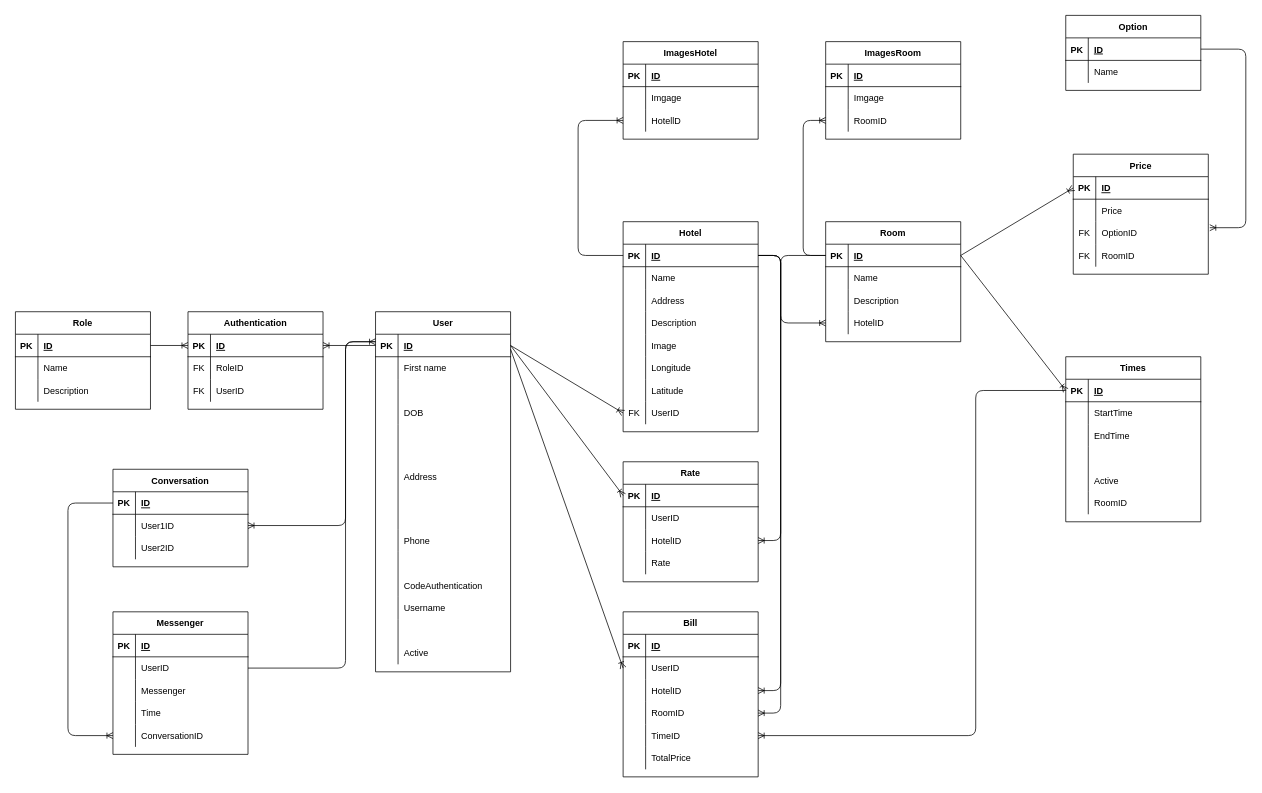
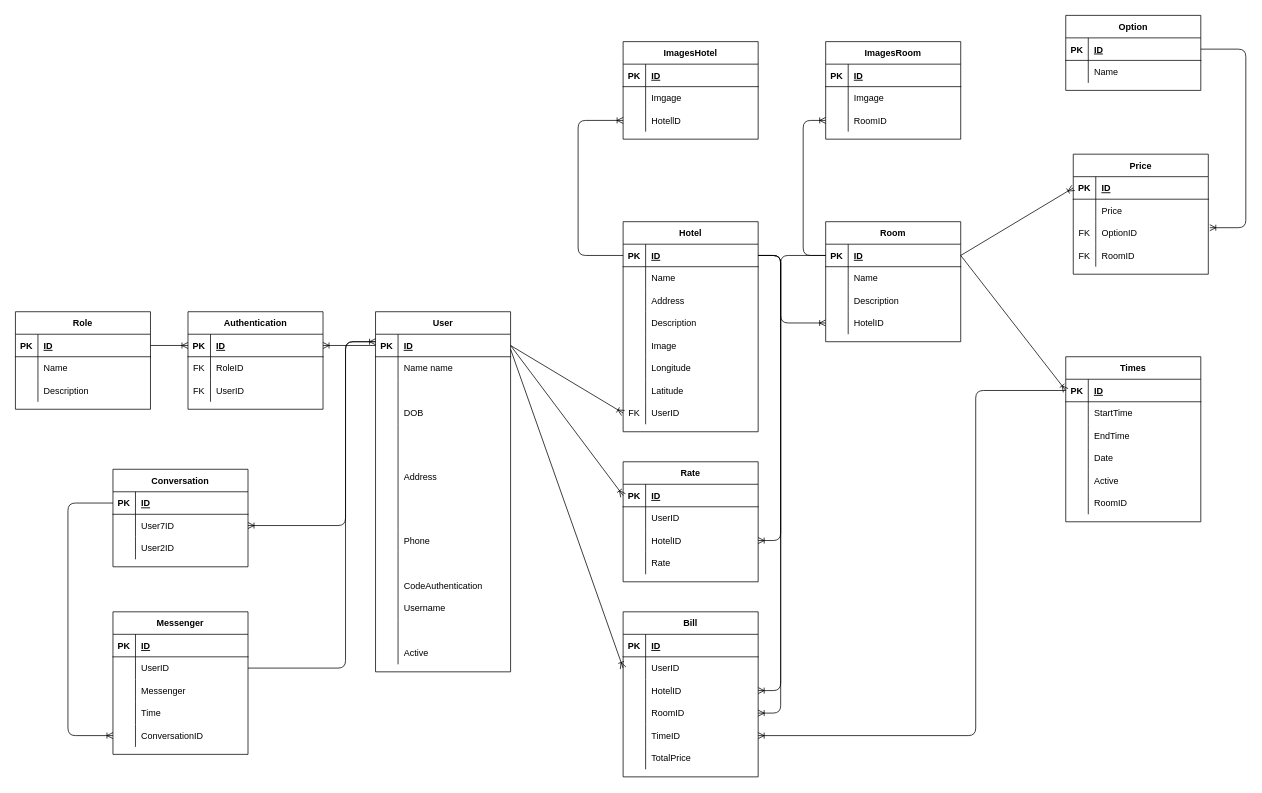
(426, 368) -> (425, 368)
none -> (1144, 458)
(159, 526) -> (159, 526)
